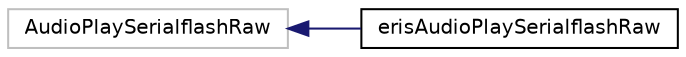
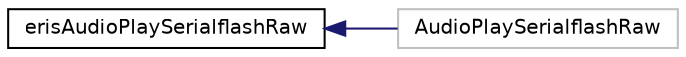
(335, 29) -> (372, 29)
